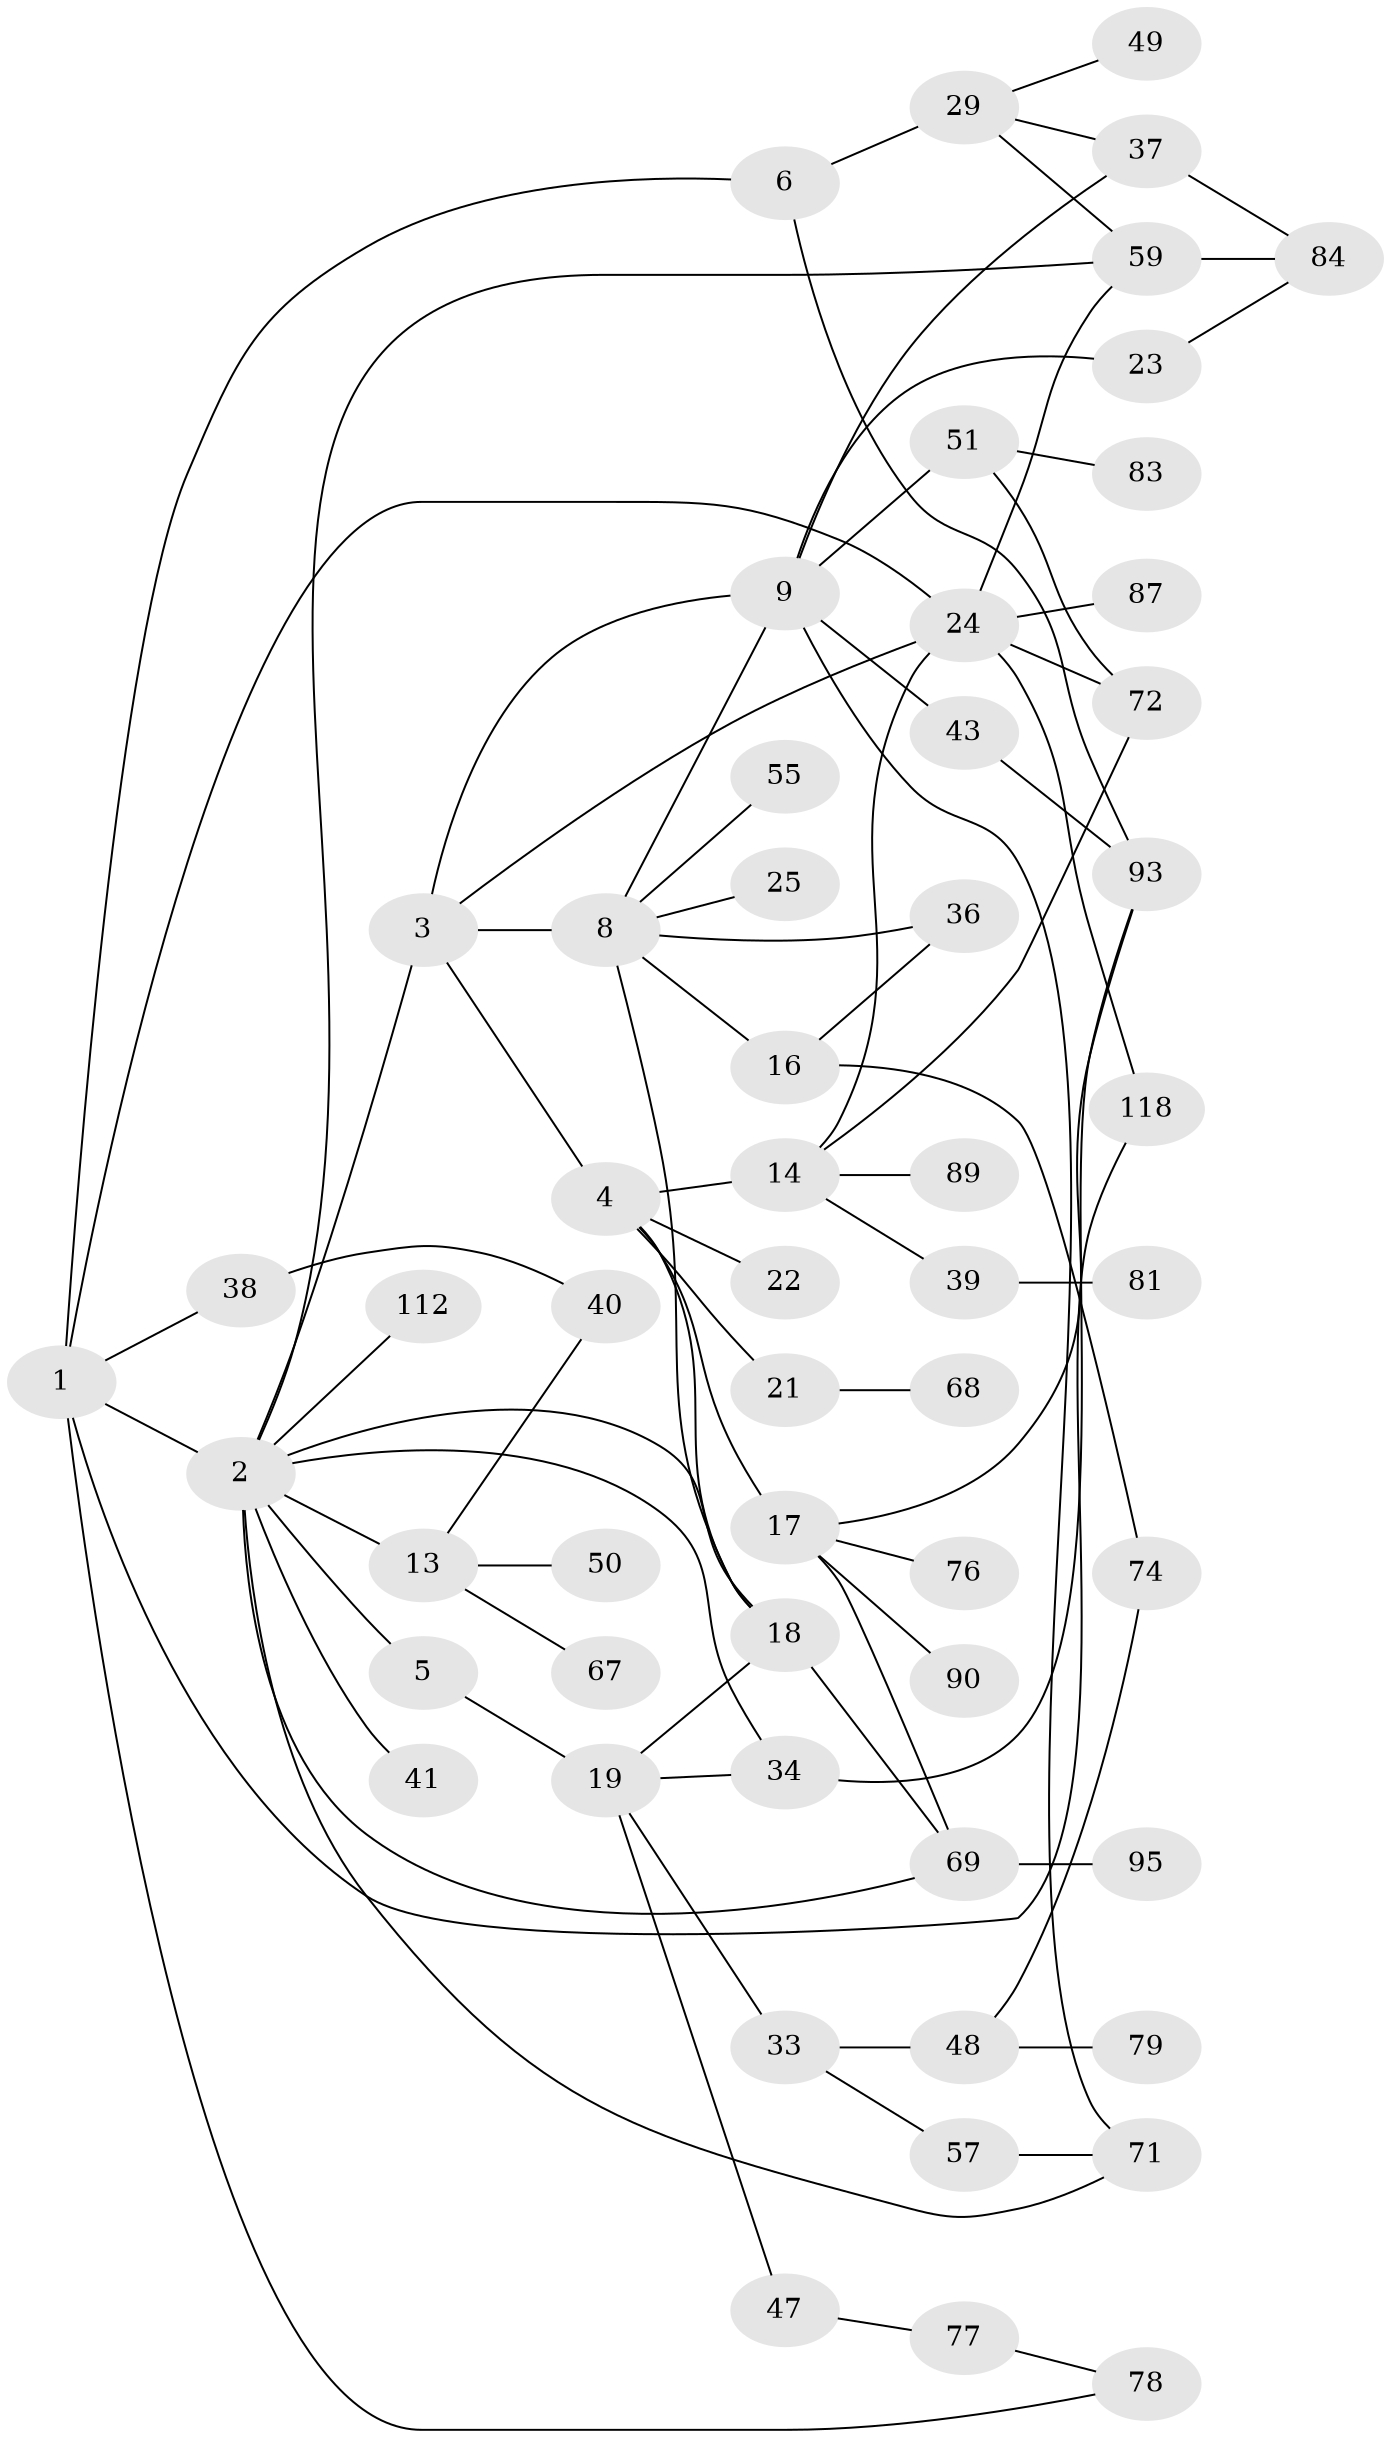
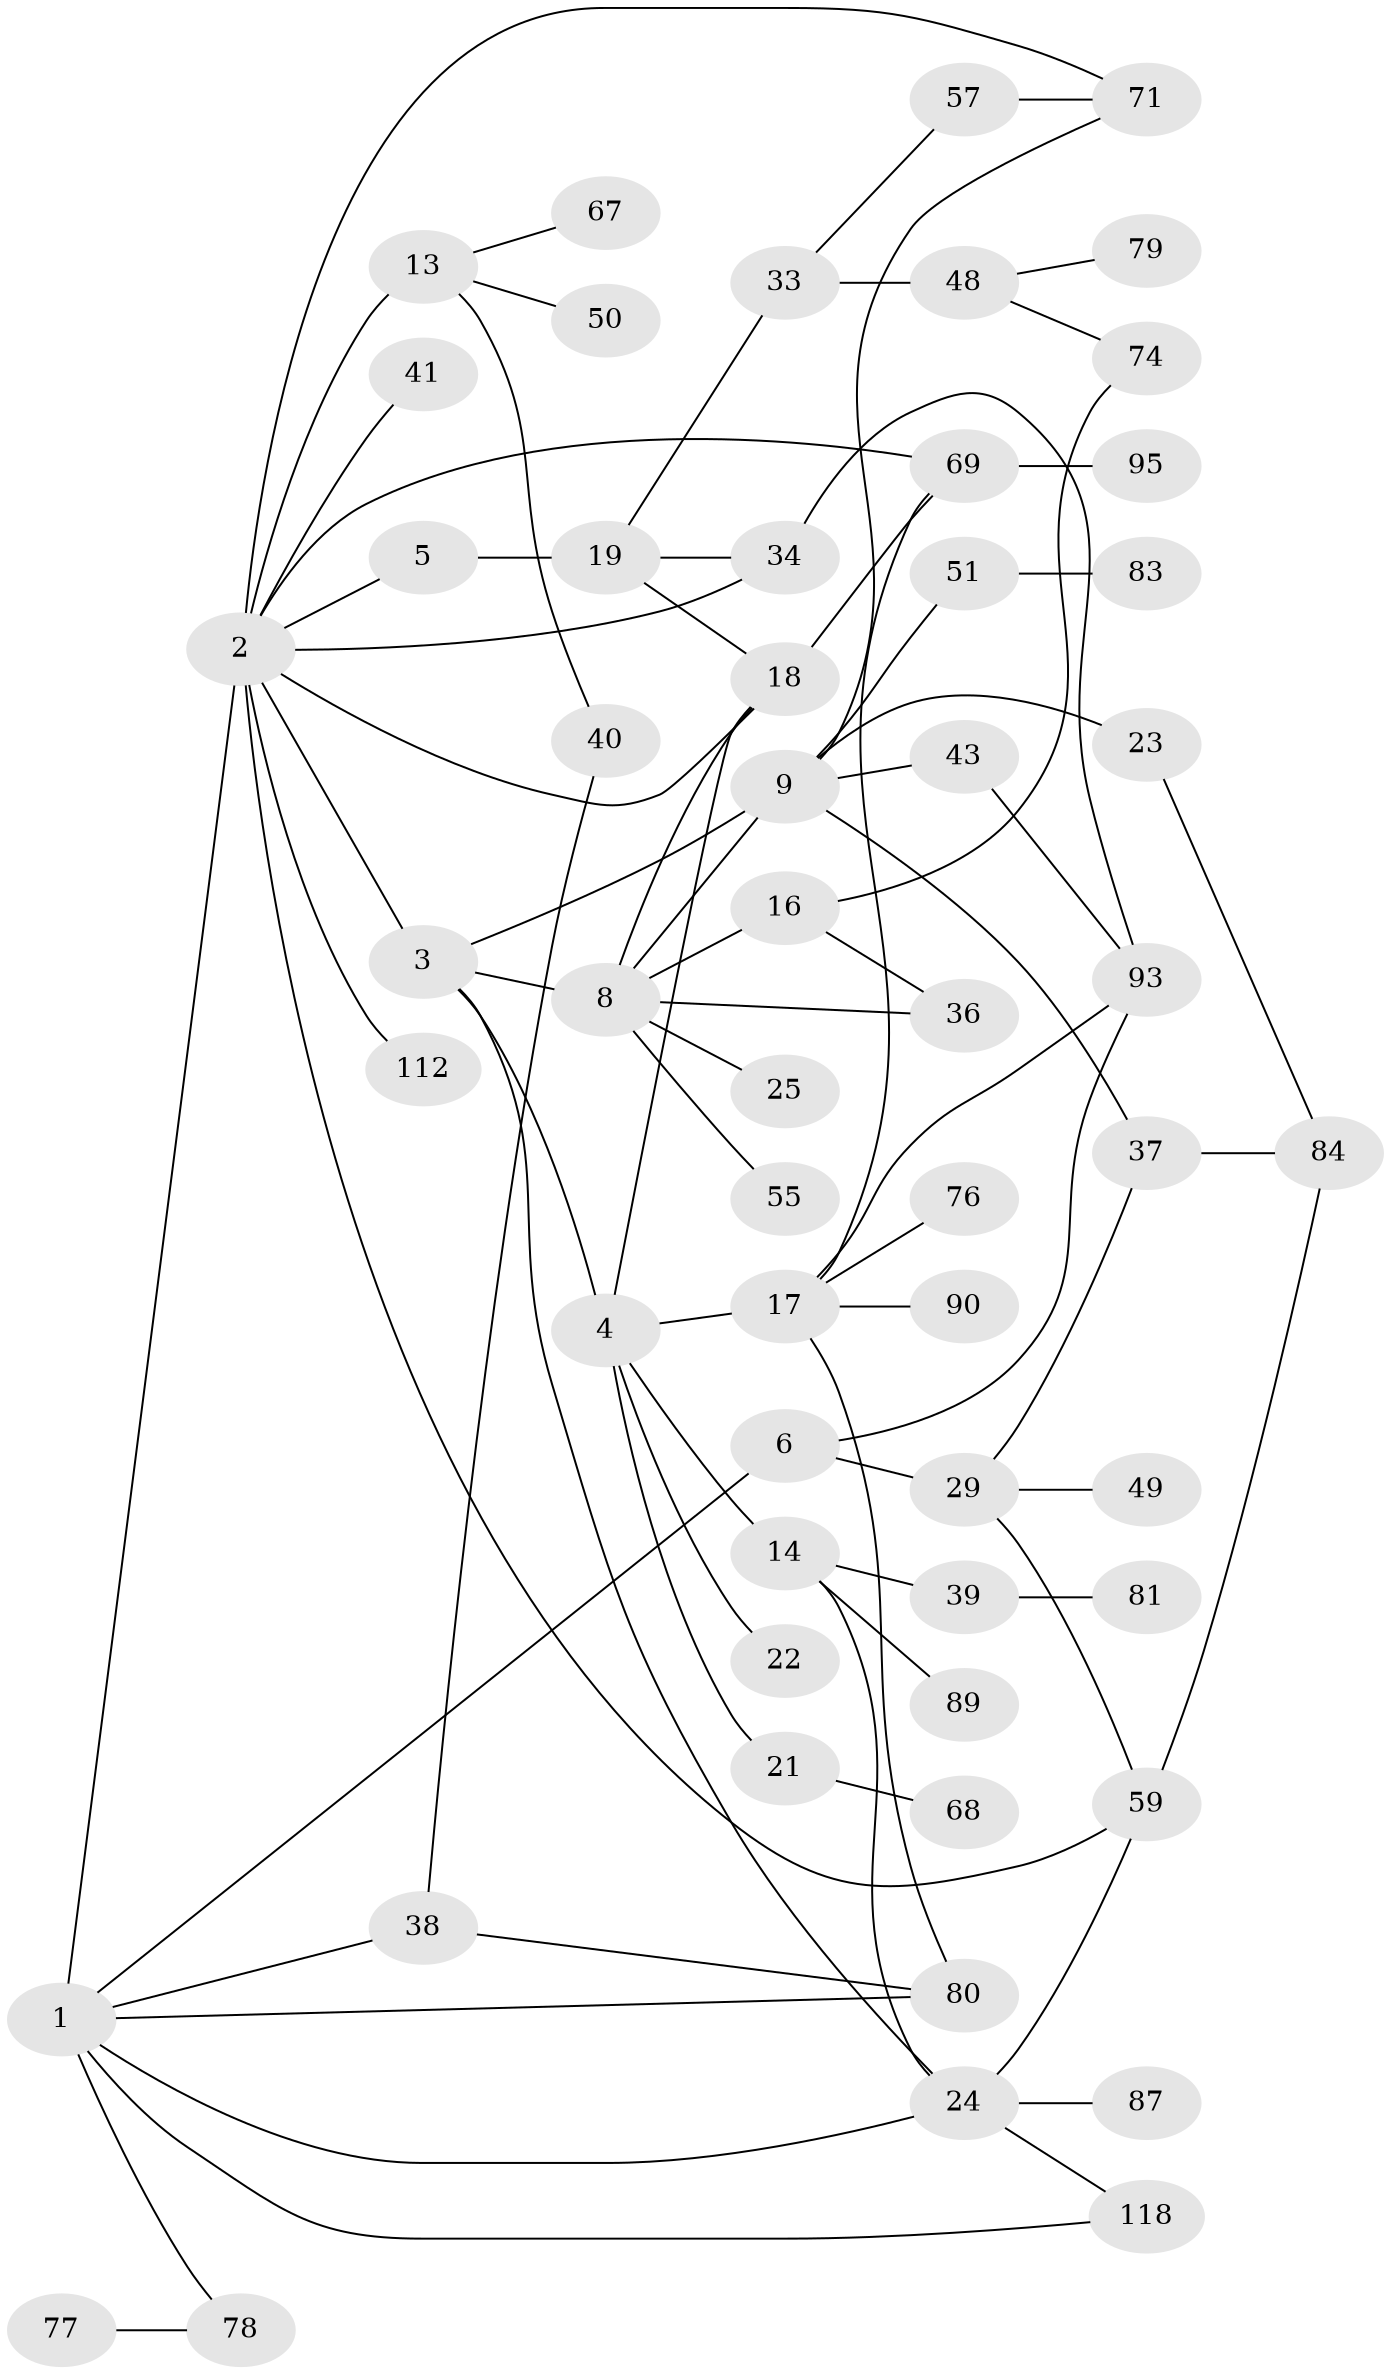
(1147, 703) -> none
none -> (964, 1996)
(785, 2310) -> none
